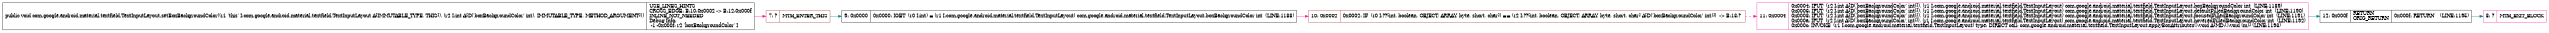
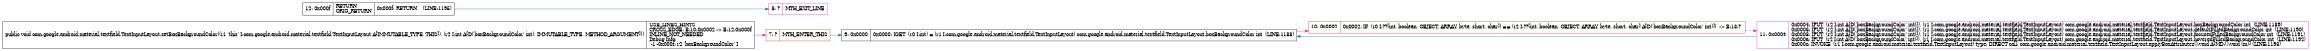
(2312, 16) -> (1529, 37)
(2522, 16) -> (805, 9)
